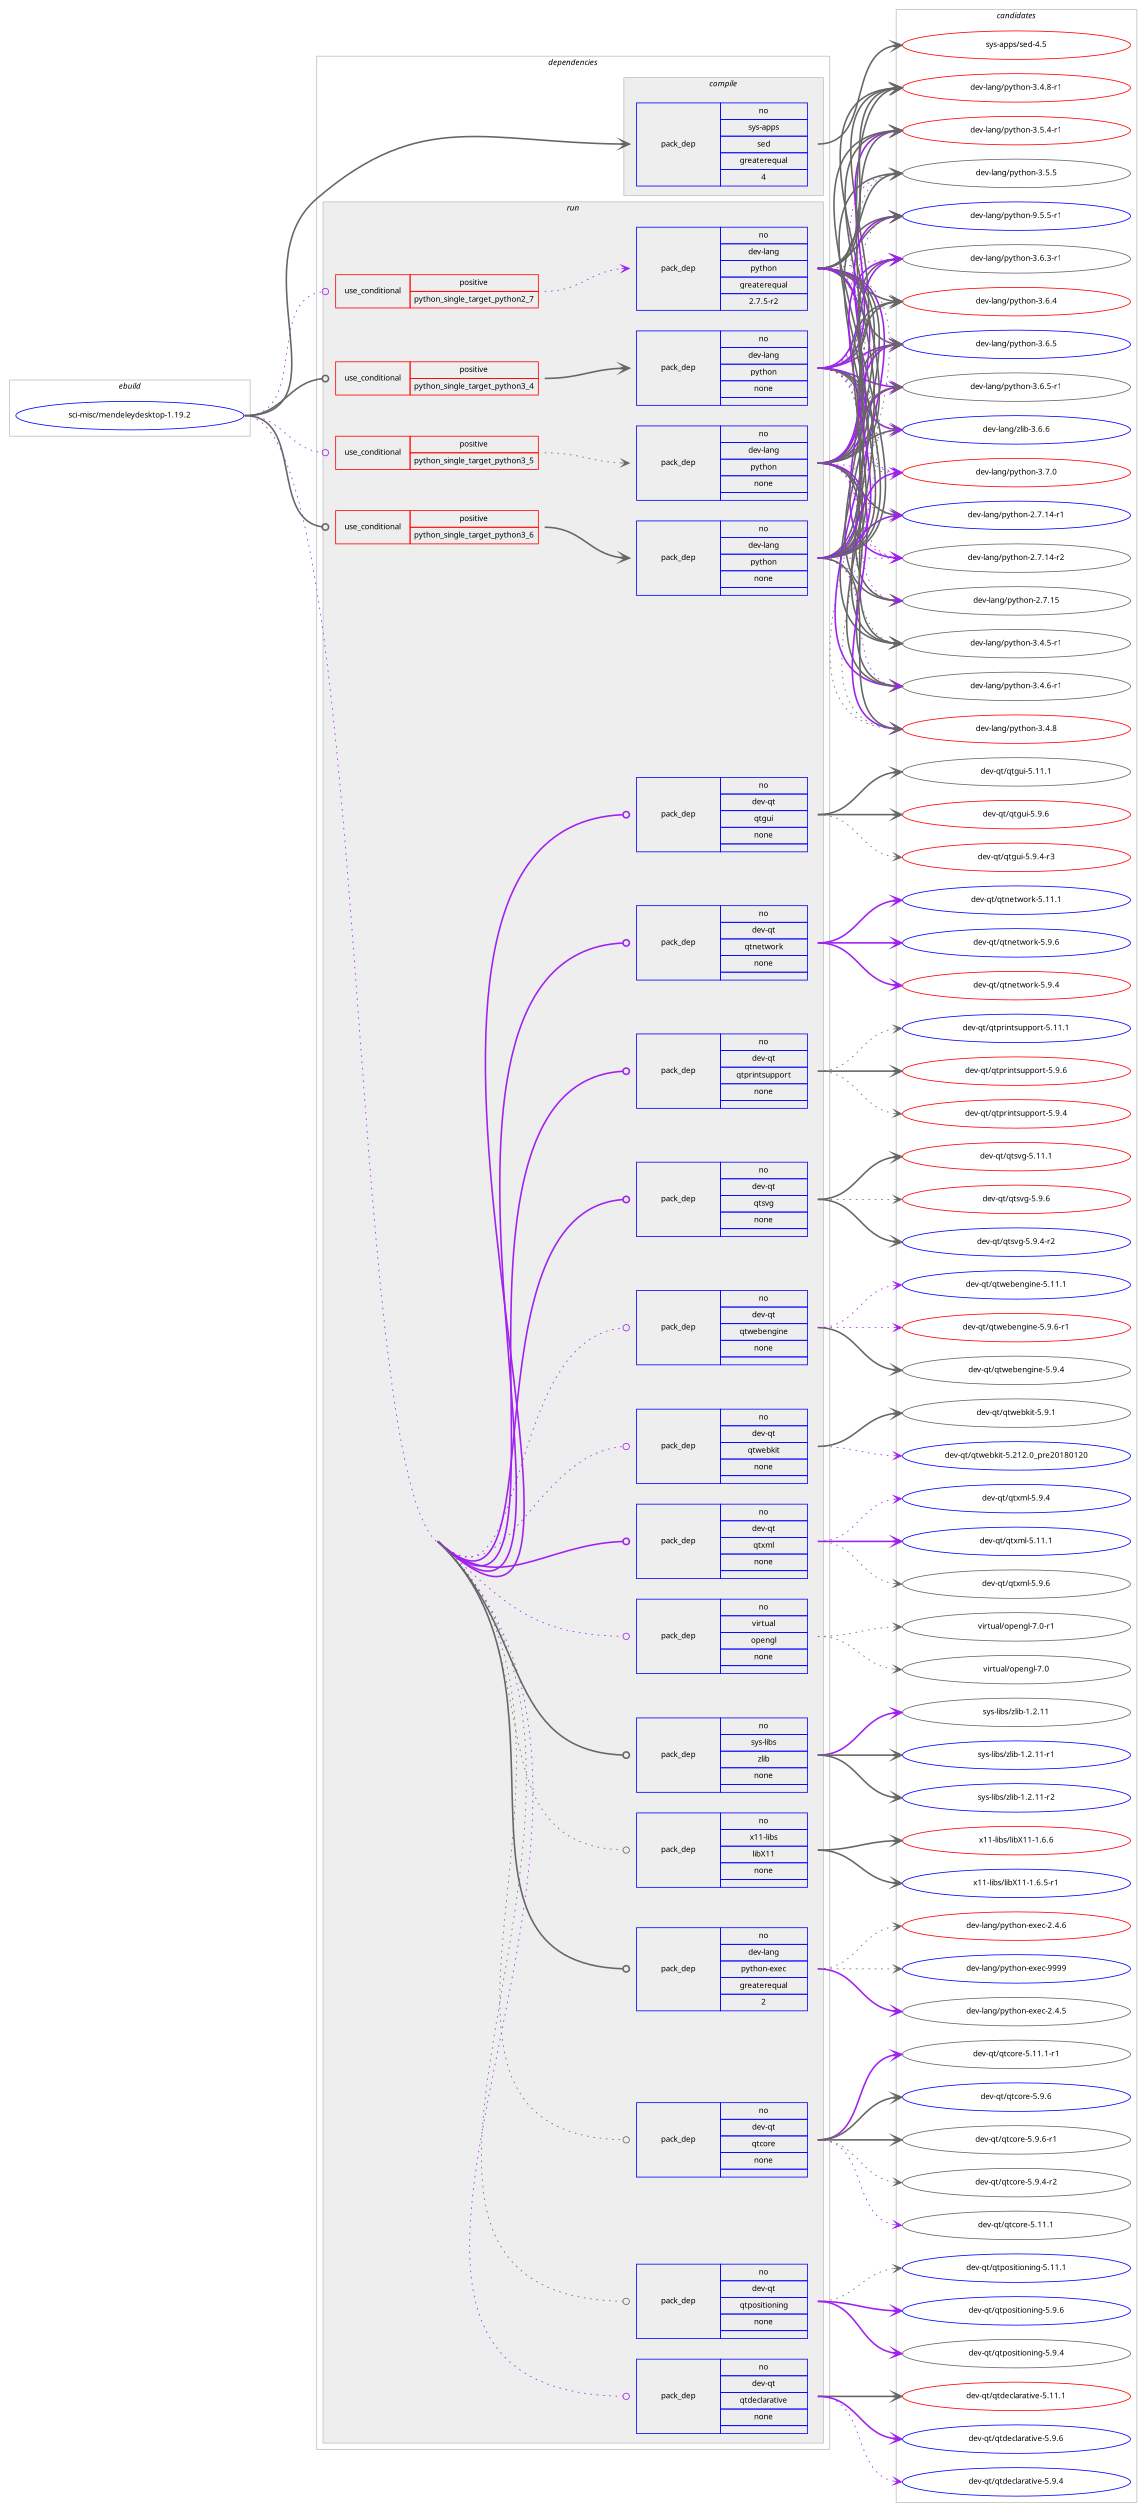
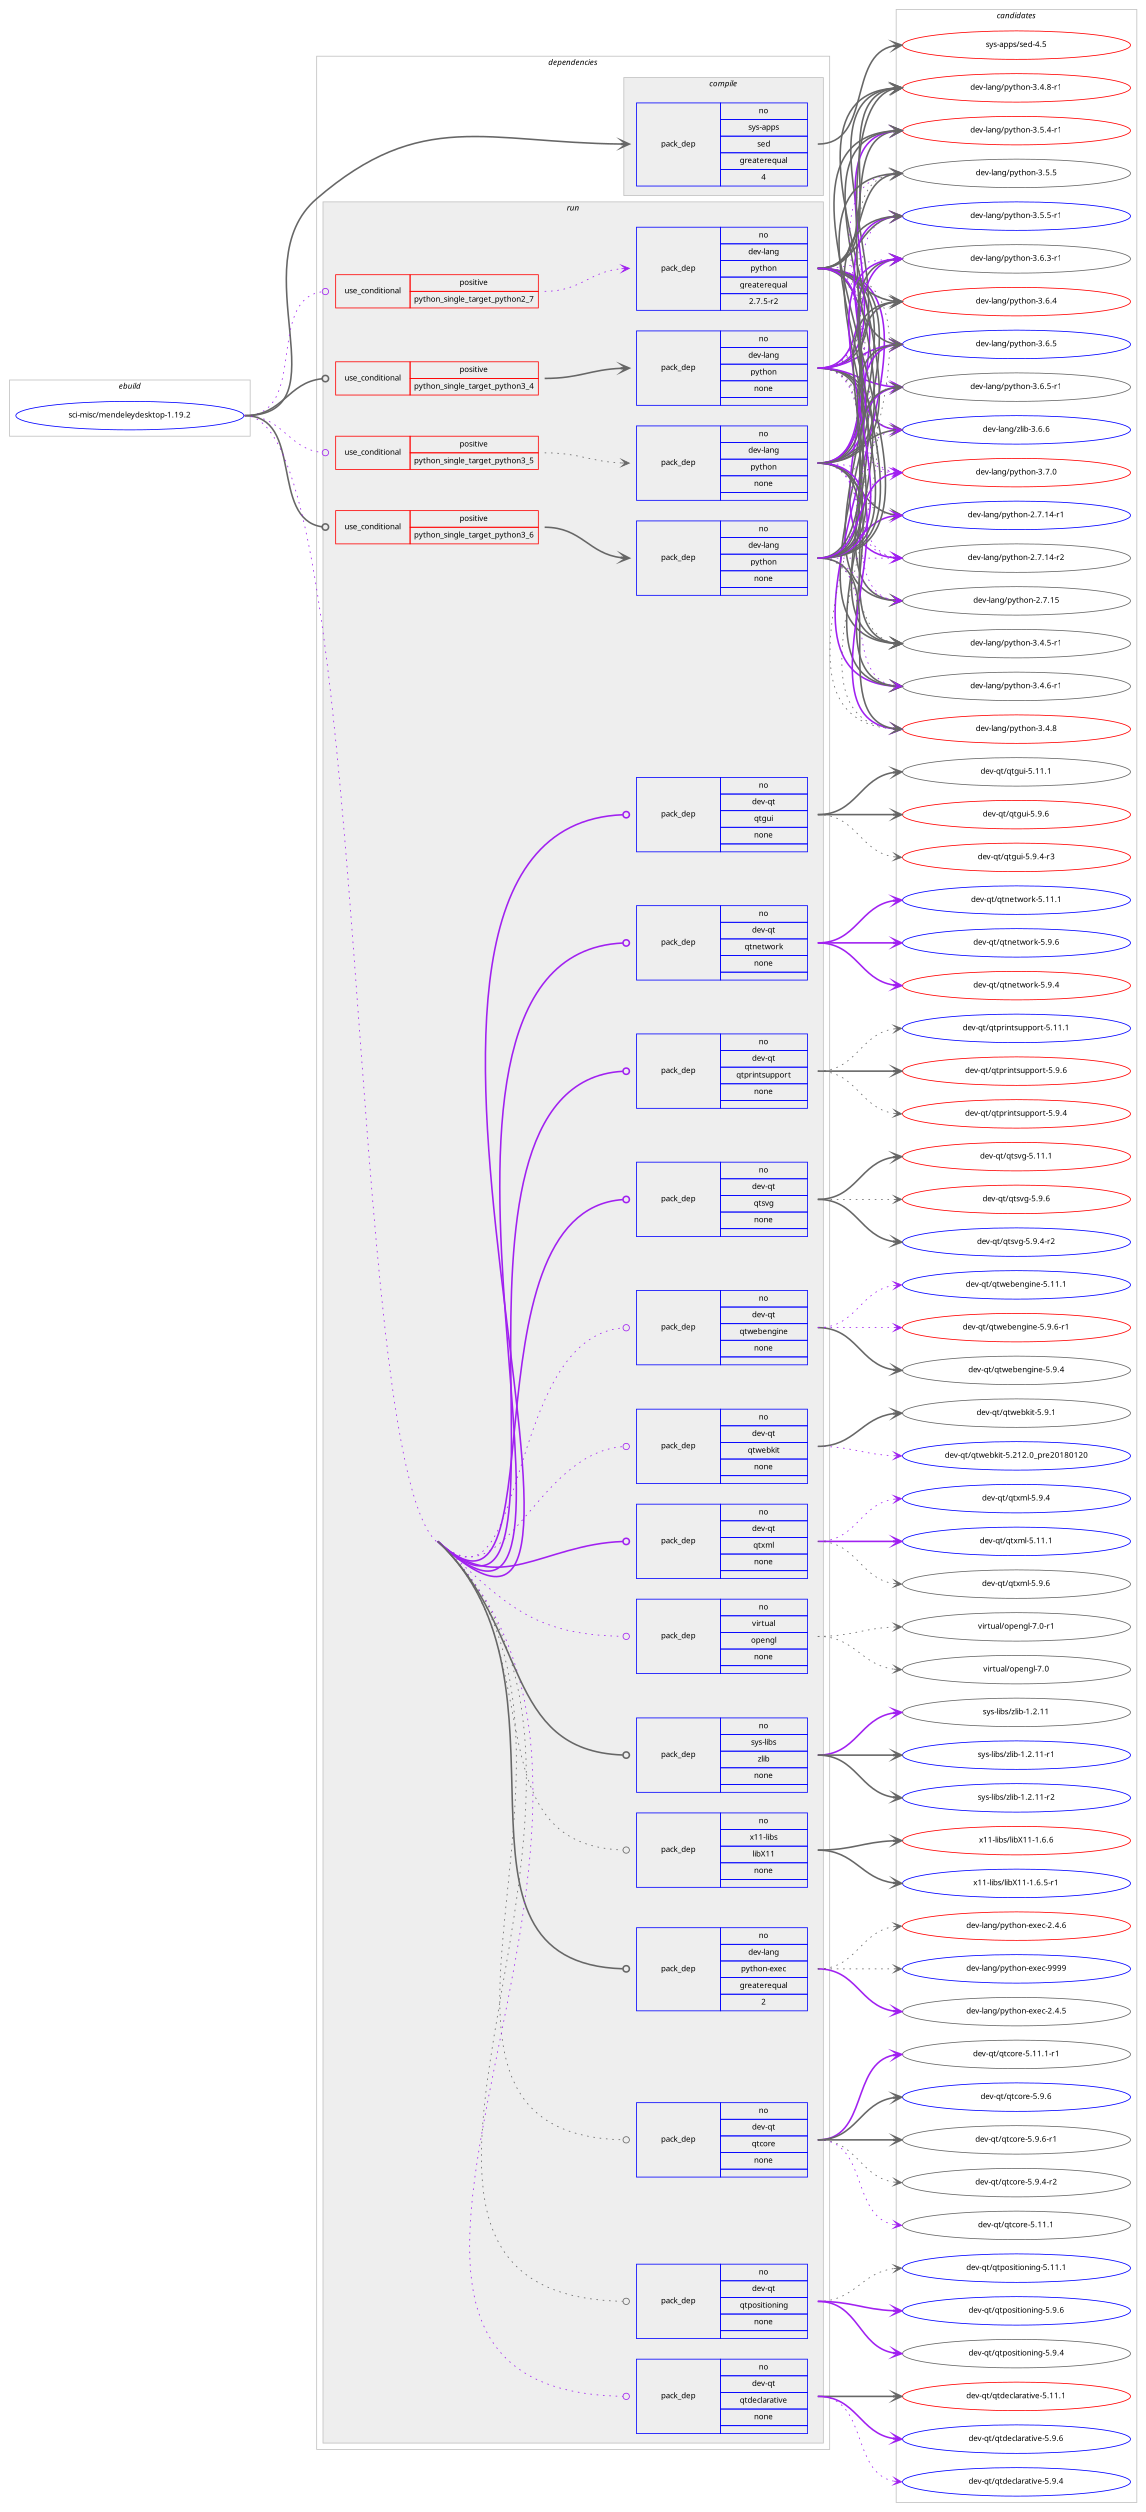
(1016, 216) -> (1016, 216)
